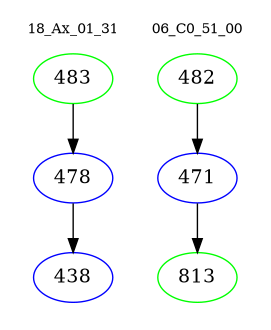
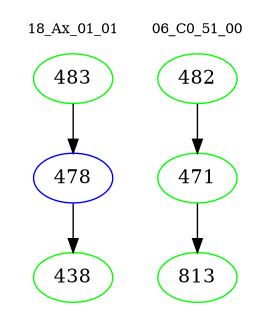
(73, 30) -> (73, 30)
(197, 178) -> (197, 178)
(73, 277) -> (73, 277)
